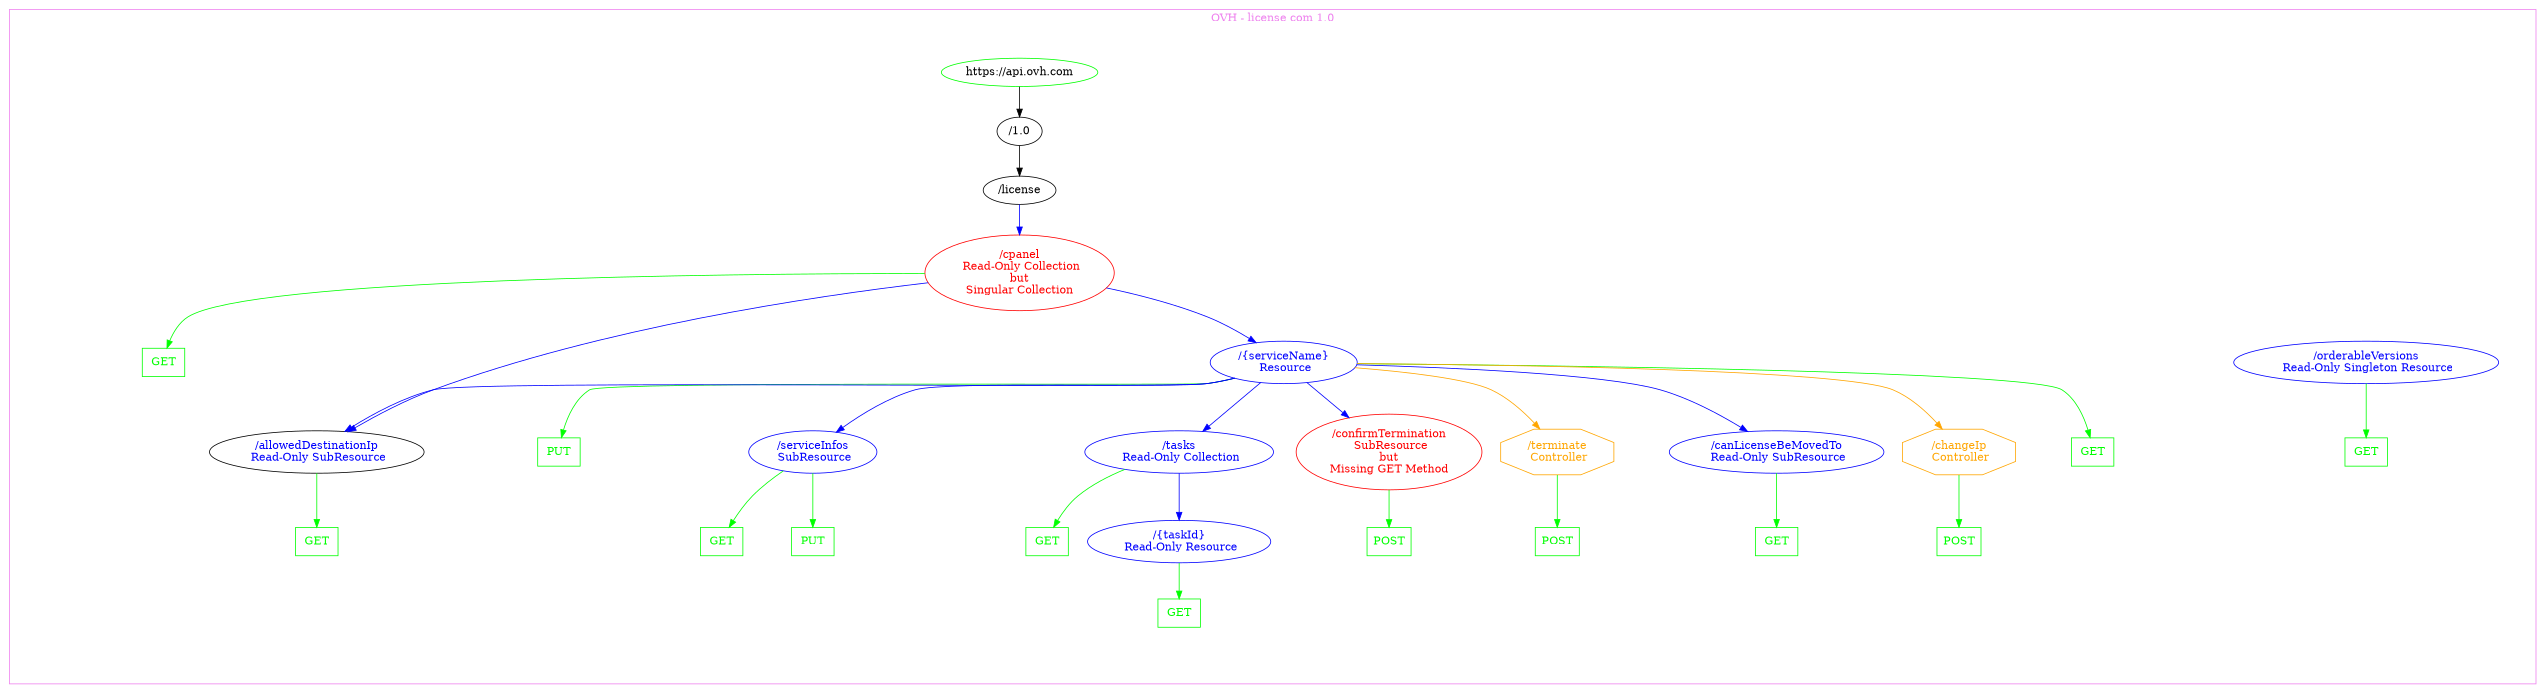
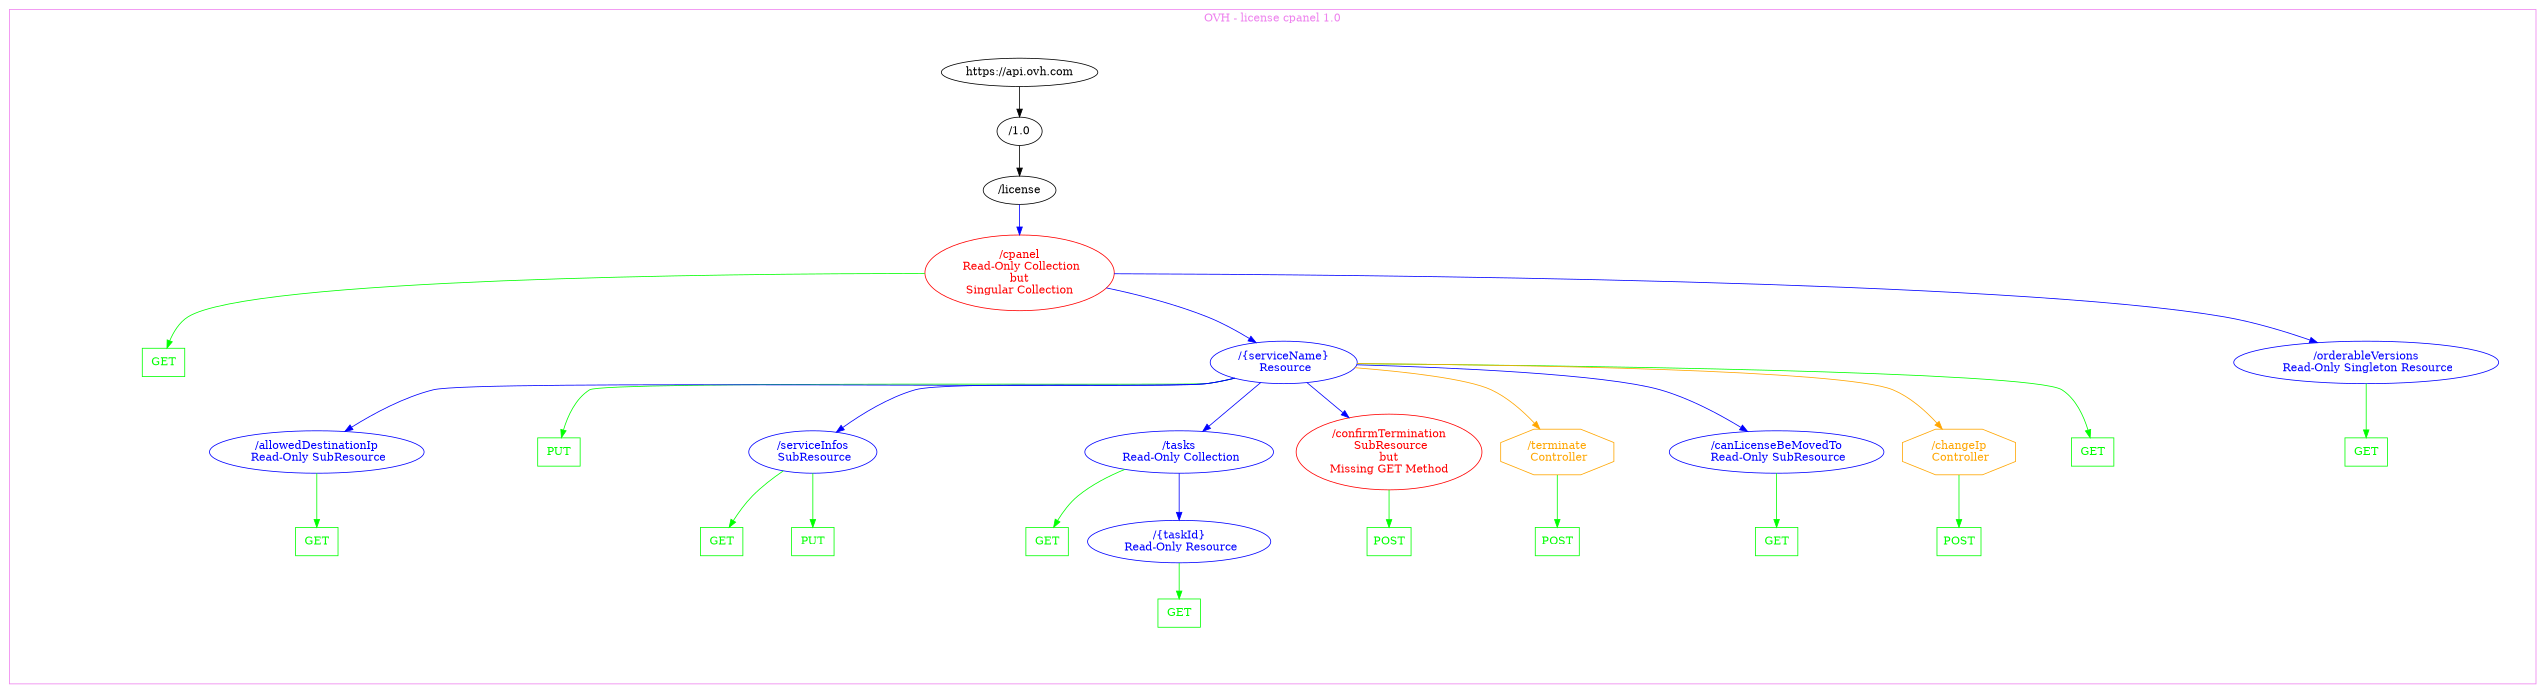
(1273, 18) -> (1273, 18)
(1020, 72) -> (1020, 72)
(635, 332) -> (1714, 283)
(317, 452) -> (317, 452)
